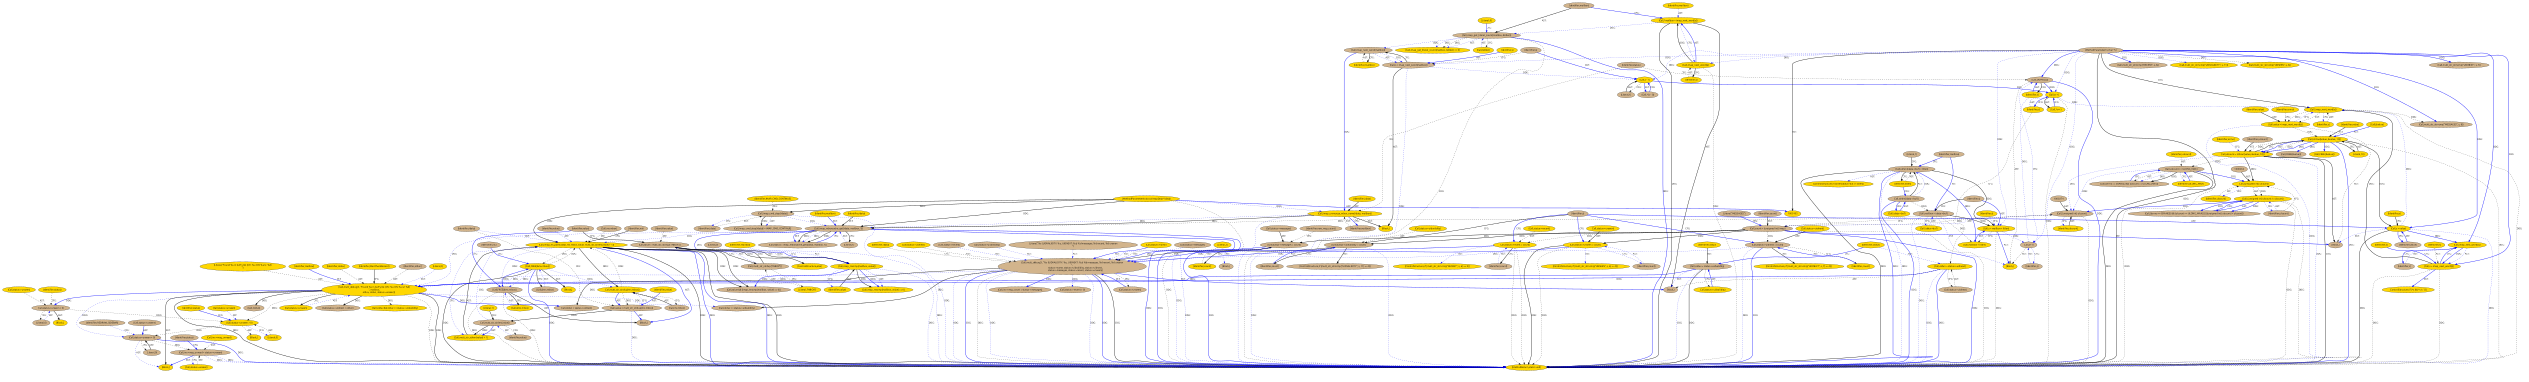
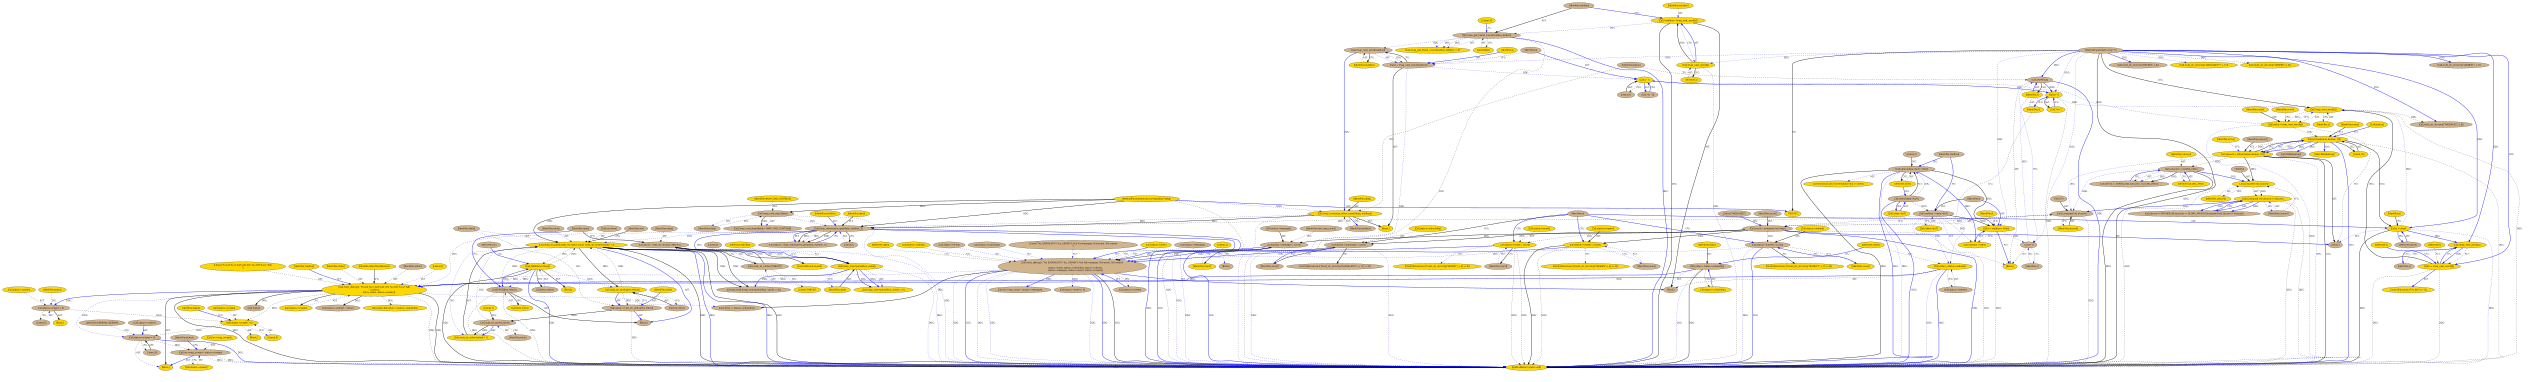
(1783, 55) -> (1960, 84)
(576, 308) -> none
(1919, 352) -> (1928, 233)
